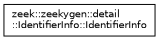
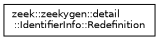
(79, 20) -> (79, 20)
